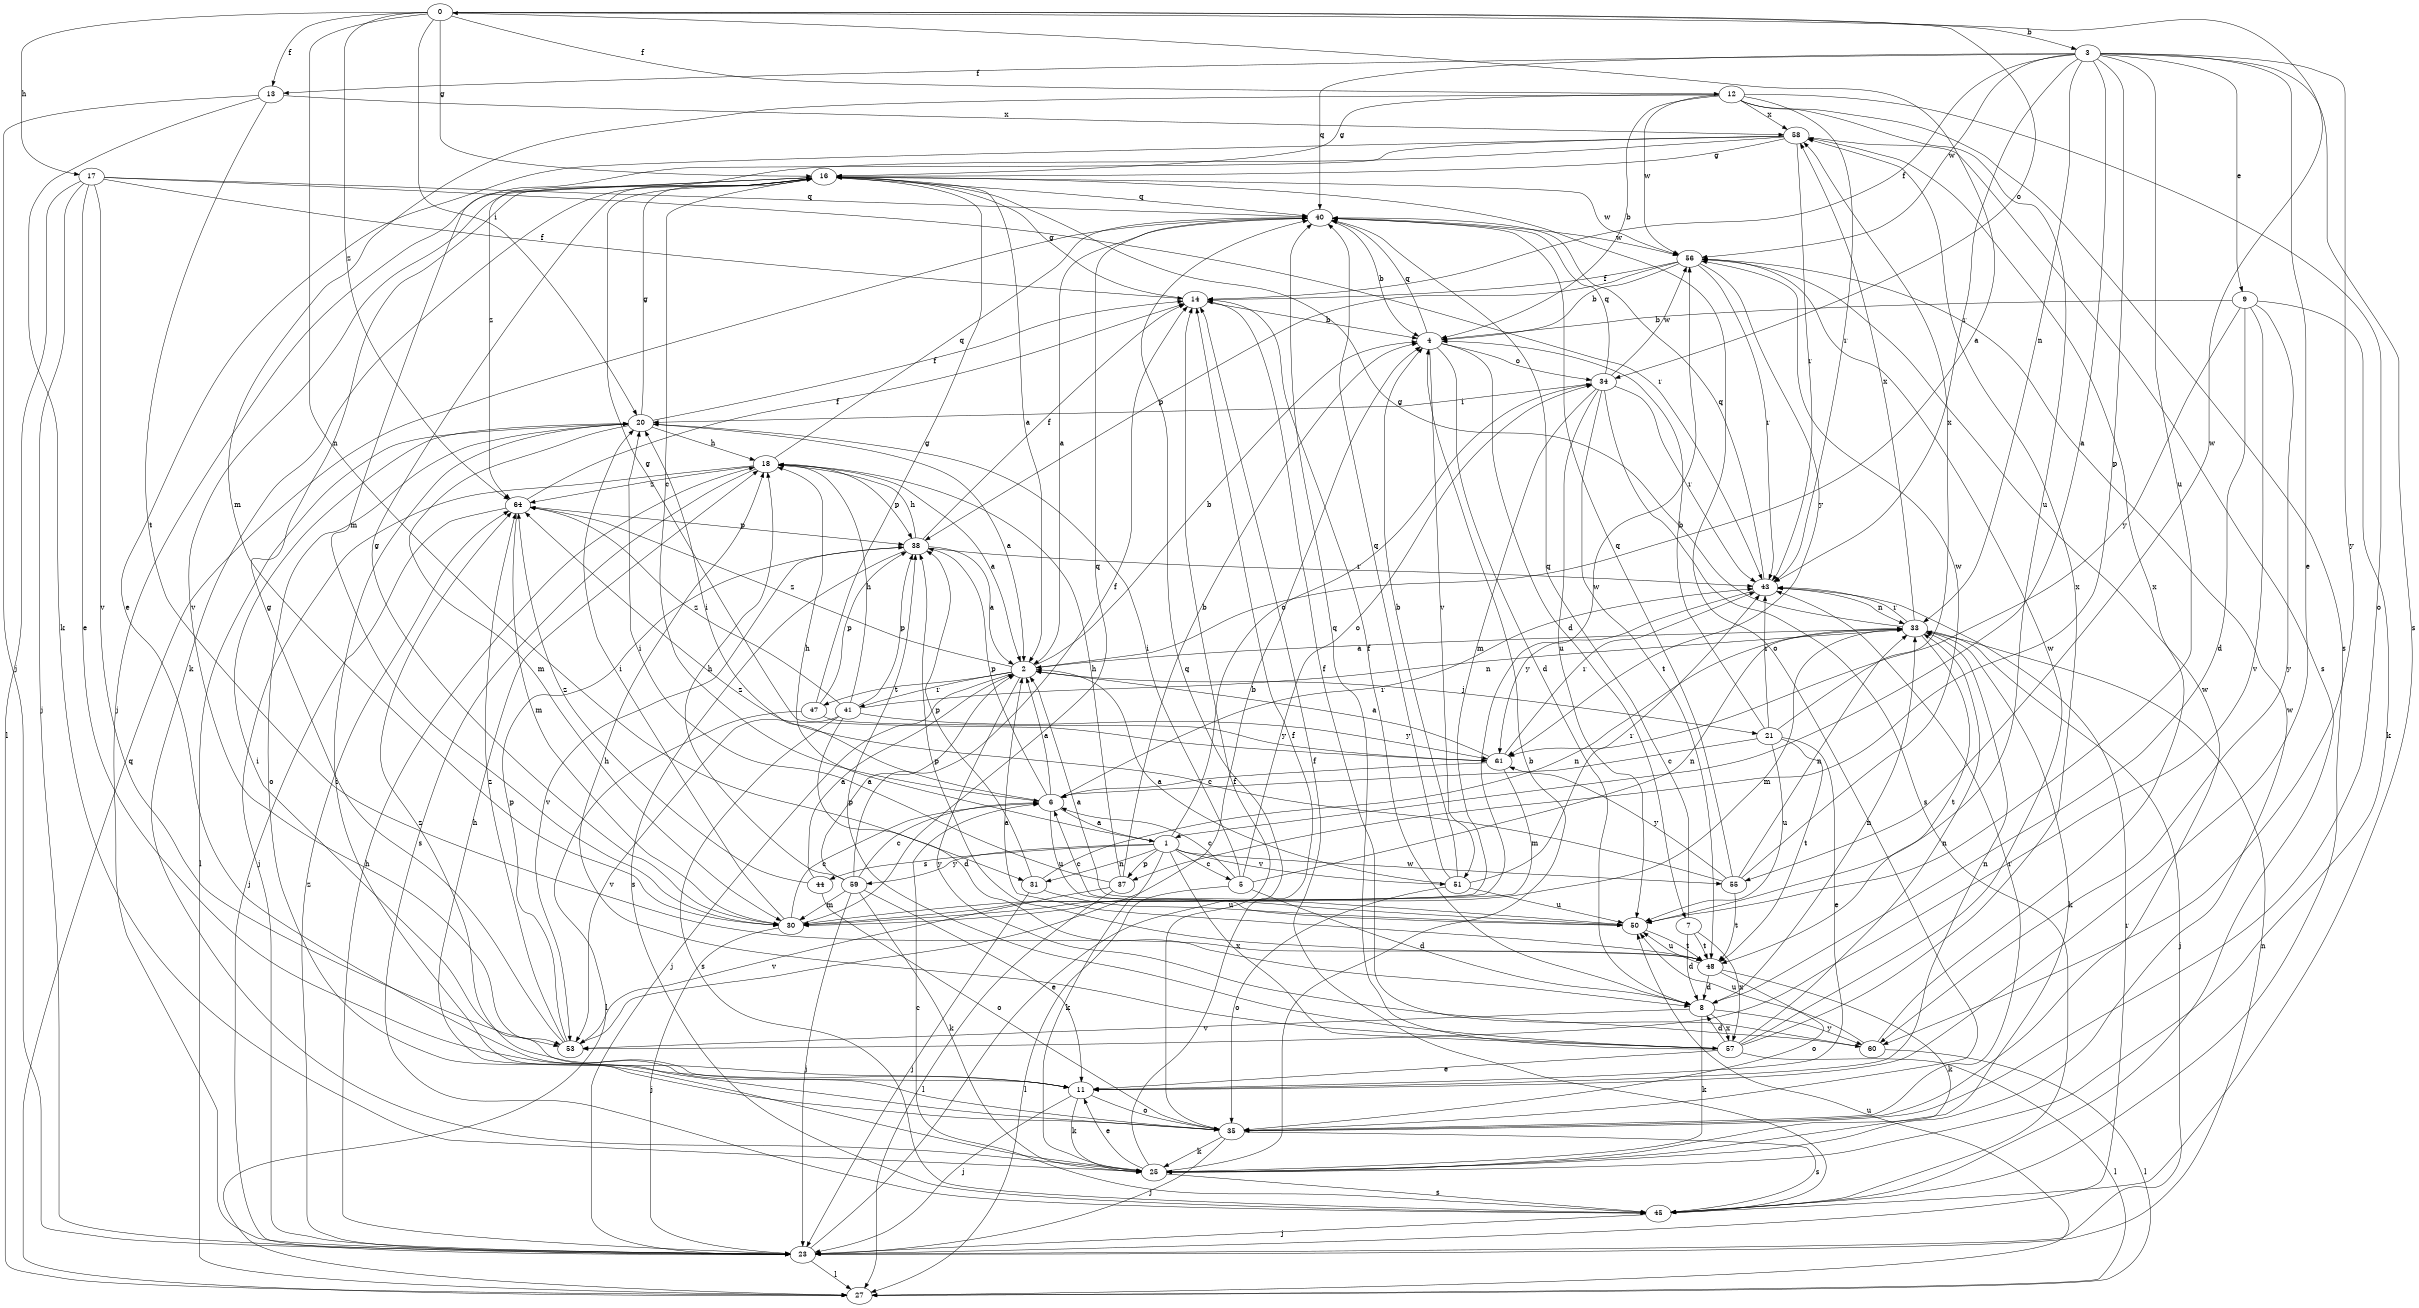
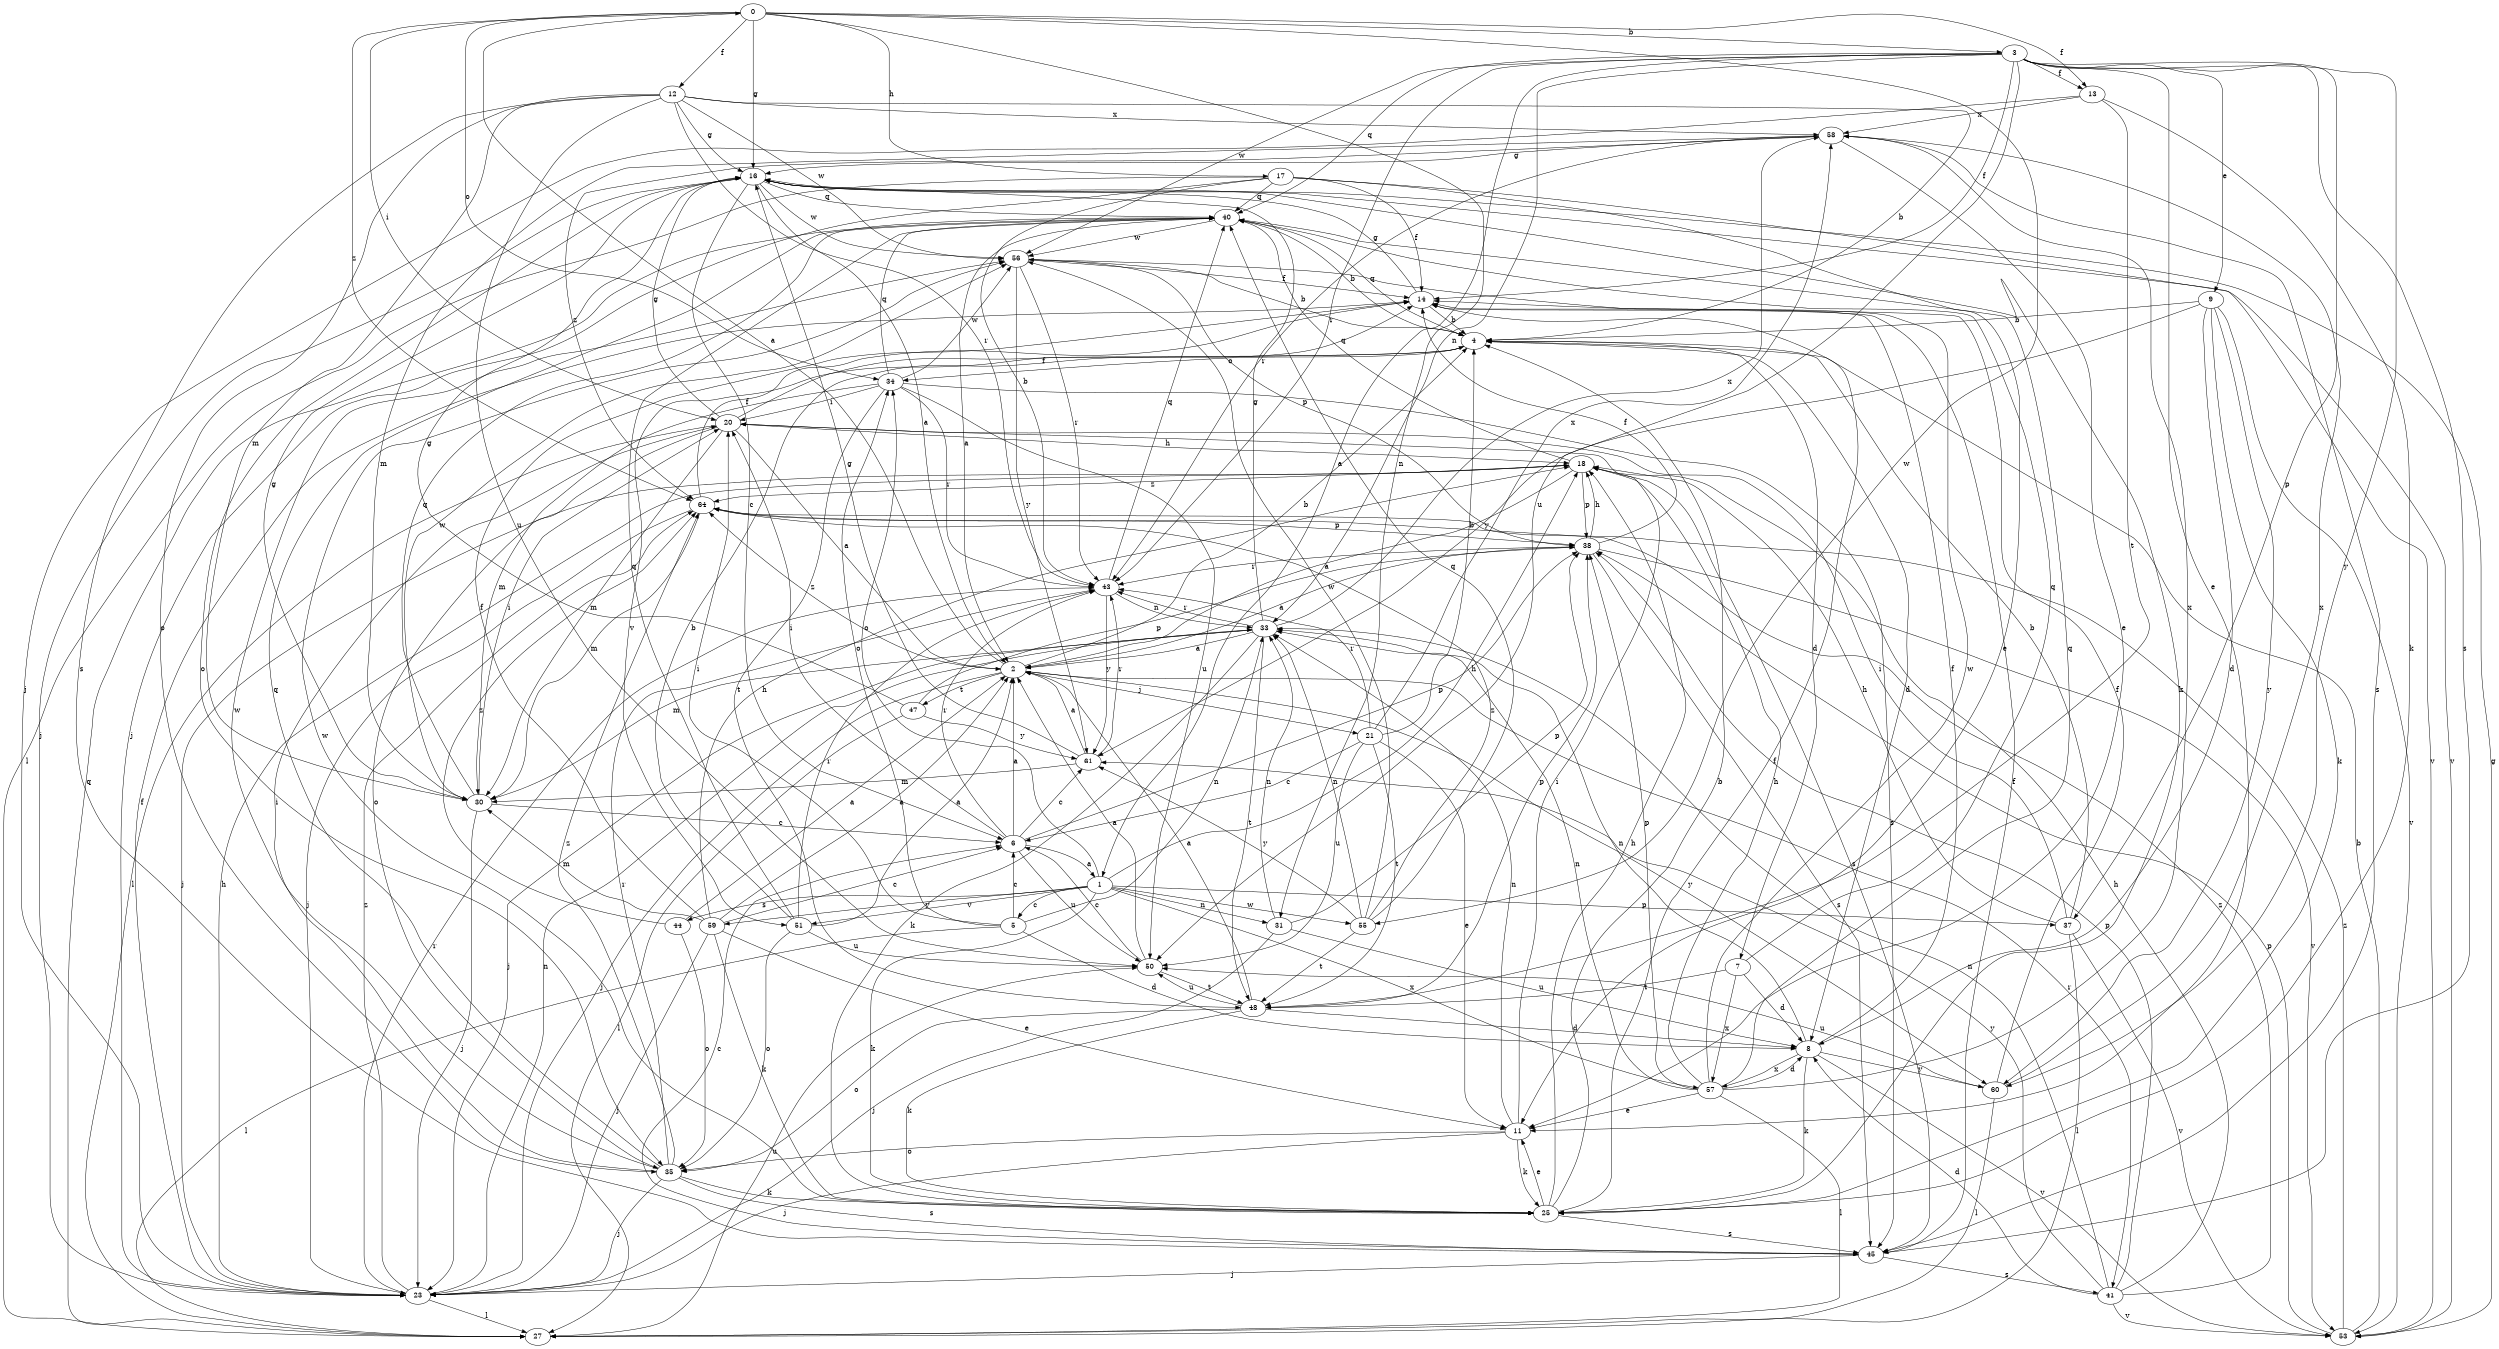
(1660, 382) -> (1026, 382)
(1275, 774) -> (1049, 805)
(1330, 915) -> (1541, 991)
(956, 1184) -> (1988, 1275)
